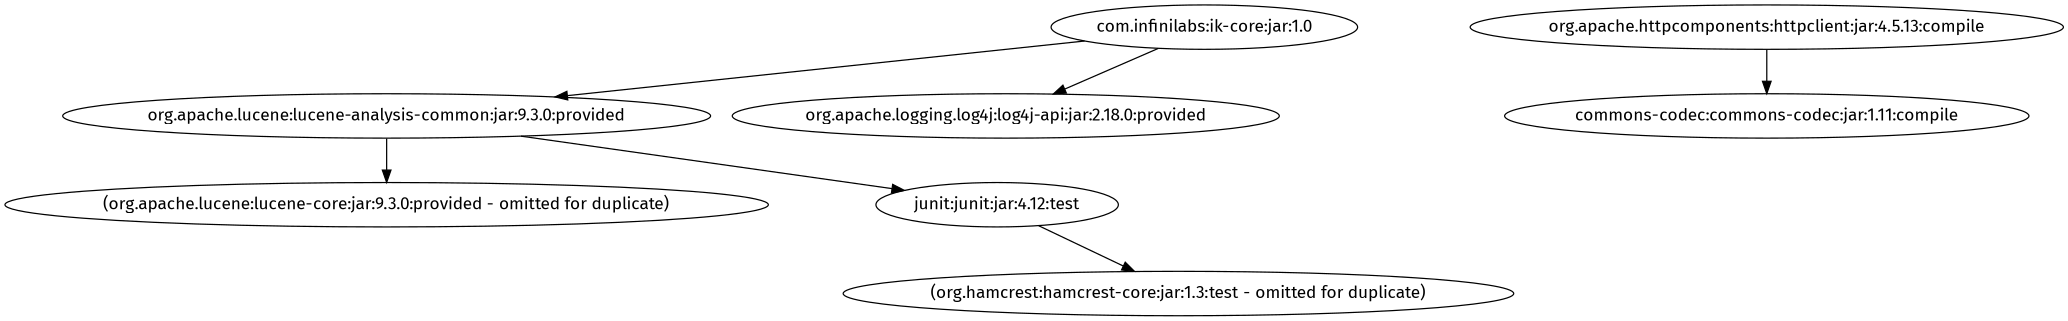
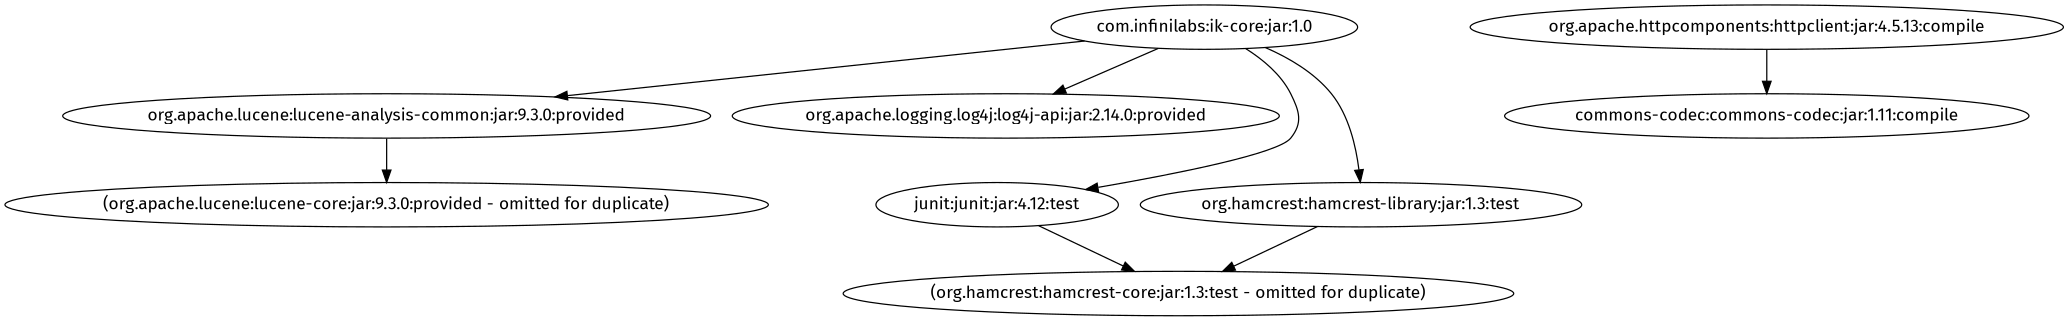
(1006, 116) -> (1006, 116)
(707, 162) -> (1251, 155)
none -> (1361, 205)
